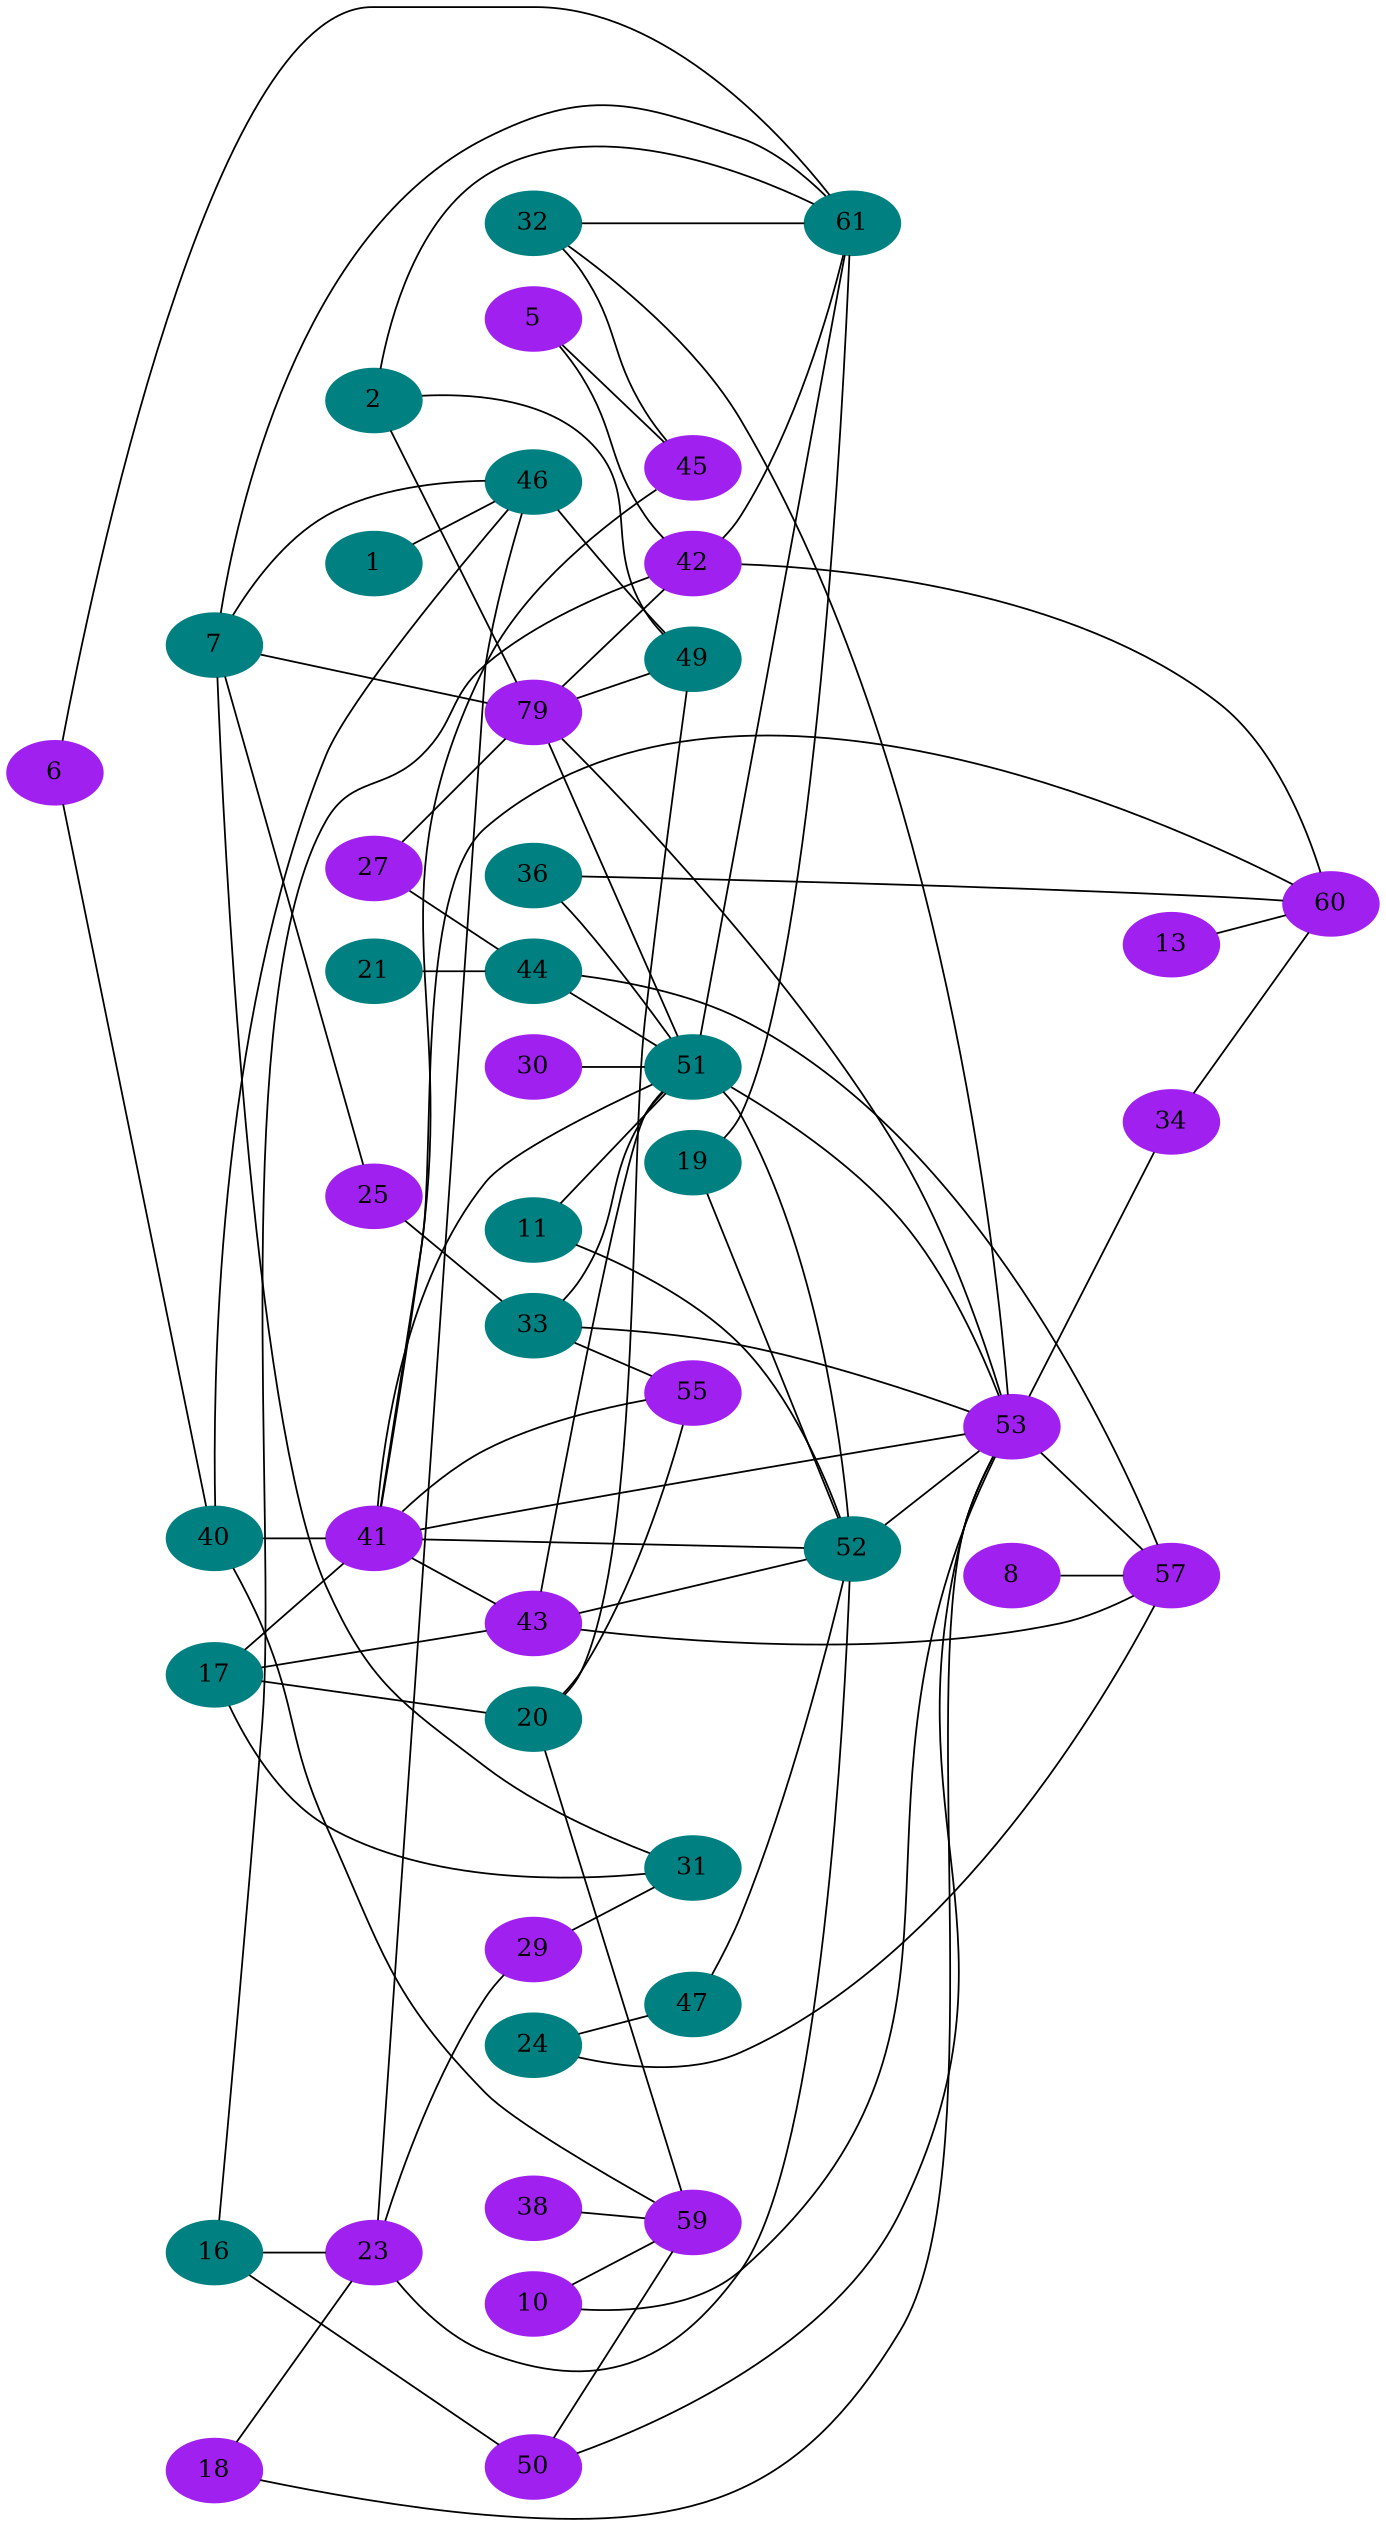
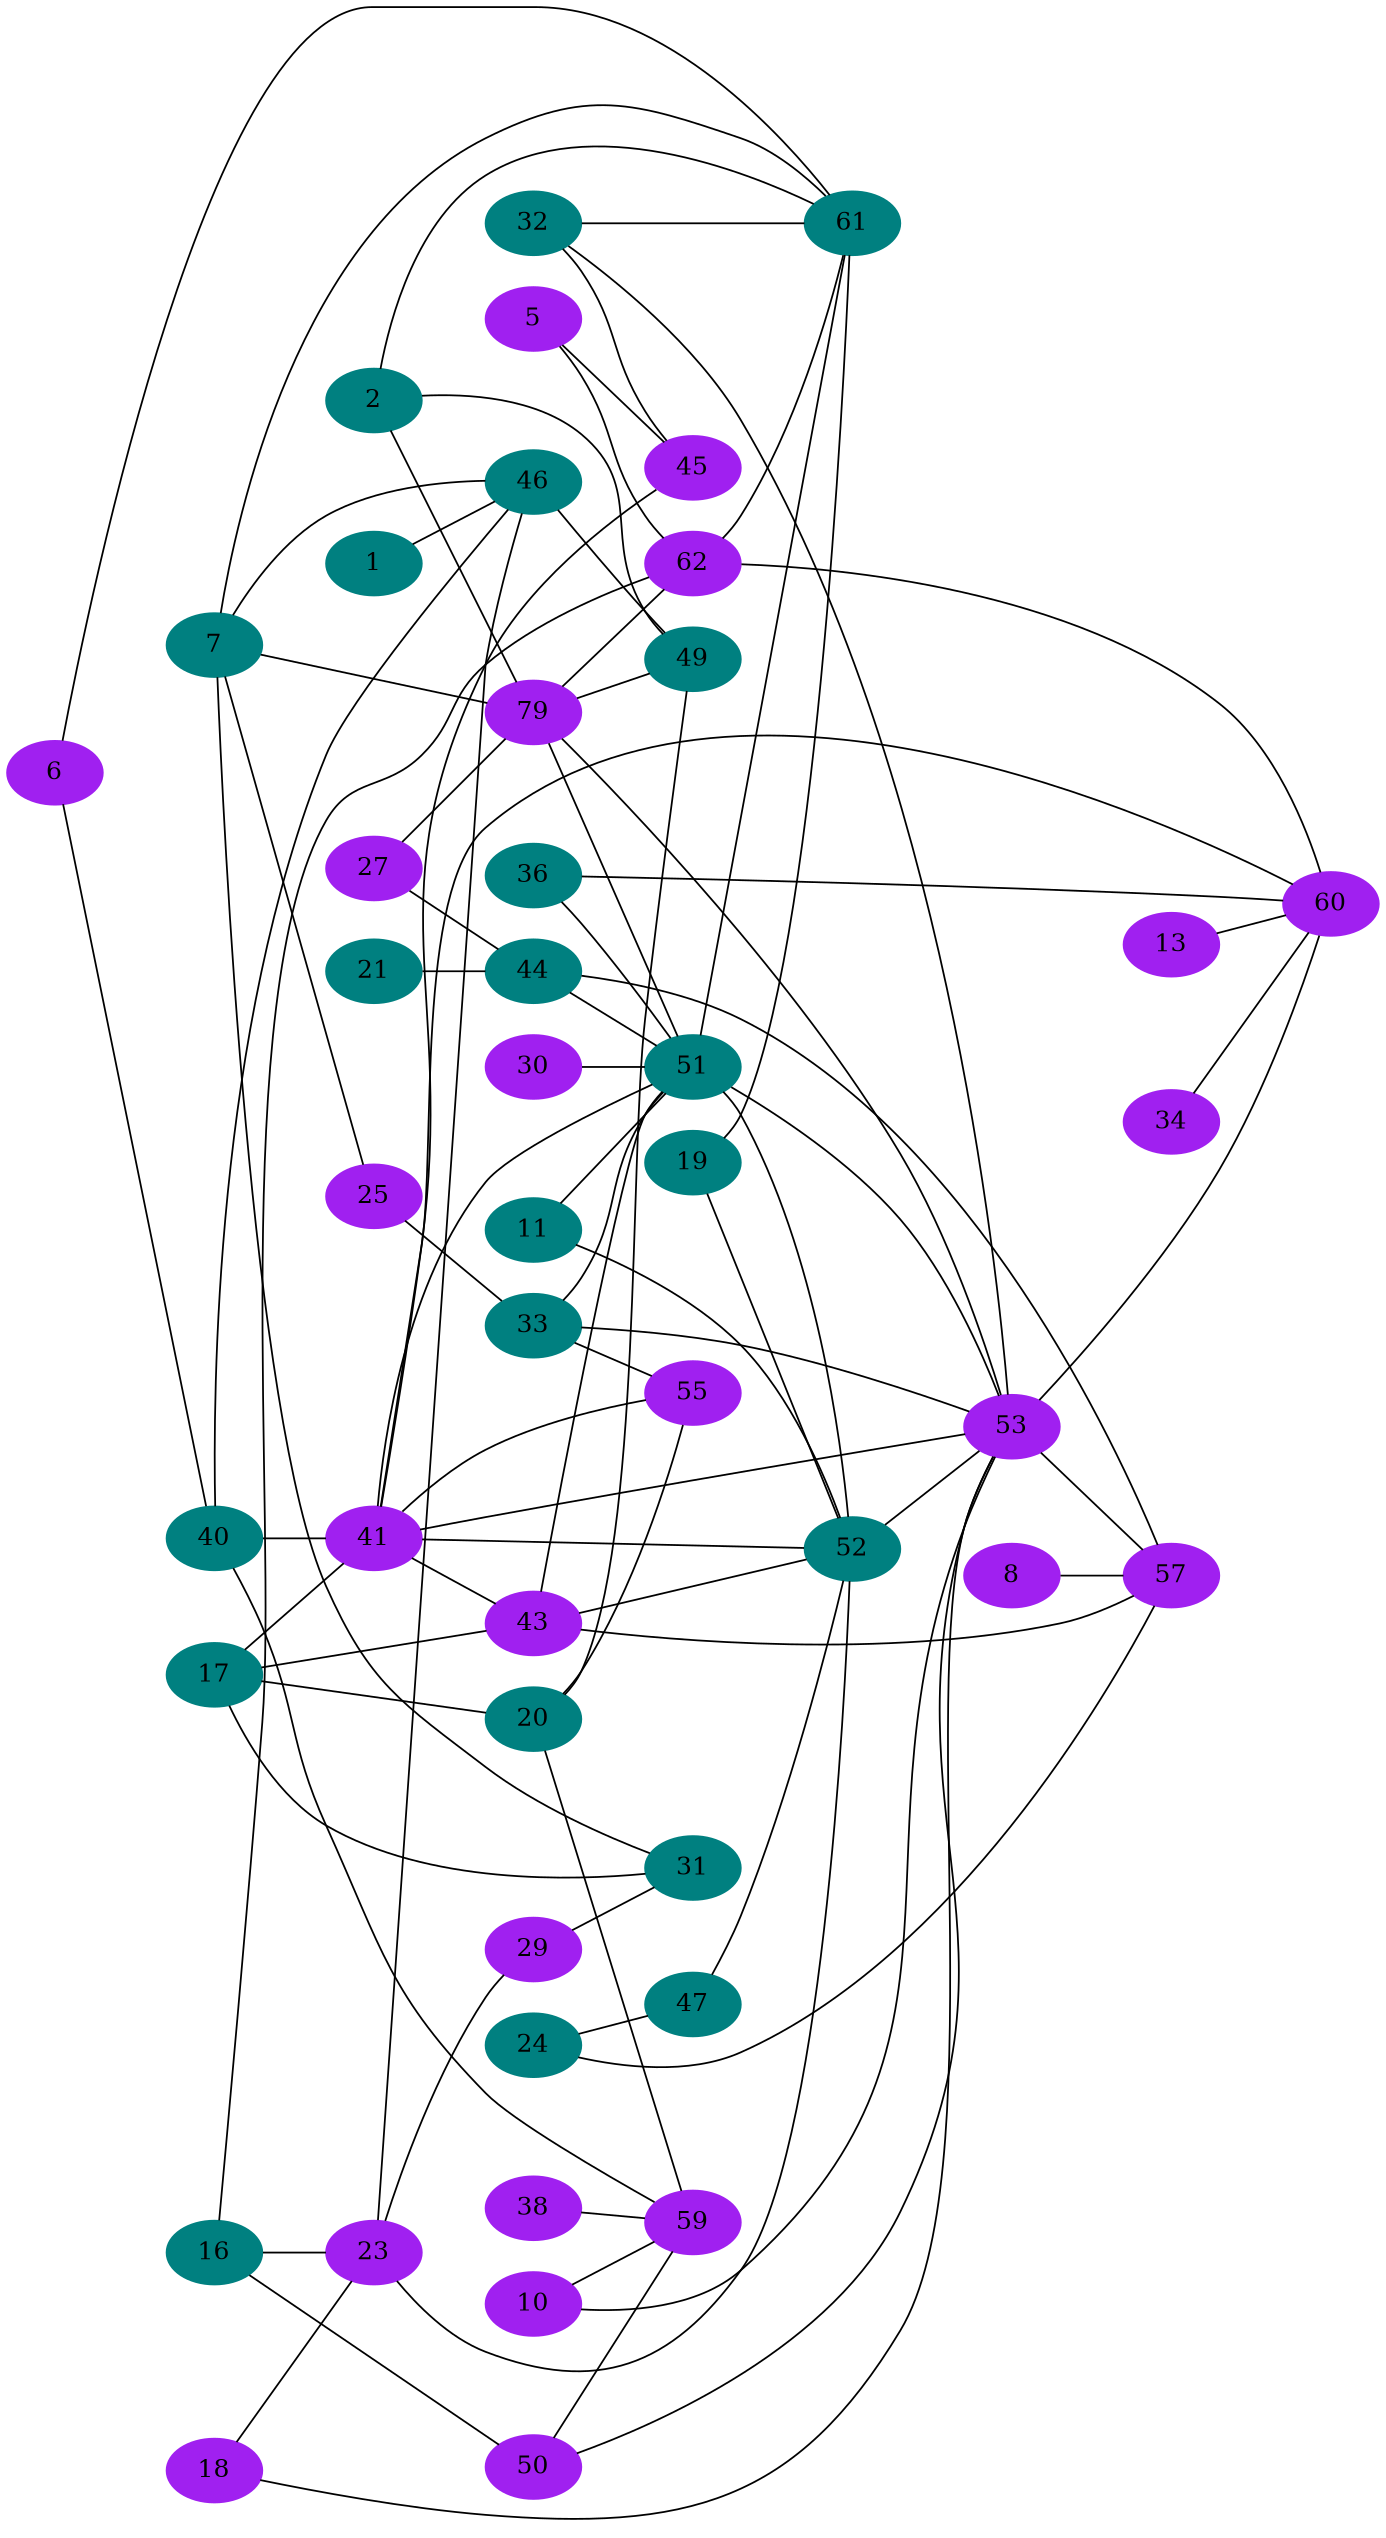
(693, 564) -> (693, 564)
(1092, 1274) -> (1209, 1186)
